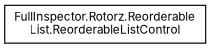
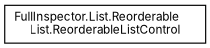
(105, 24) -> (105, 24)
